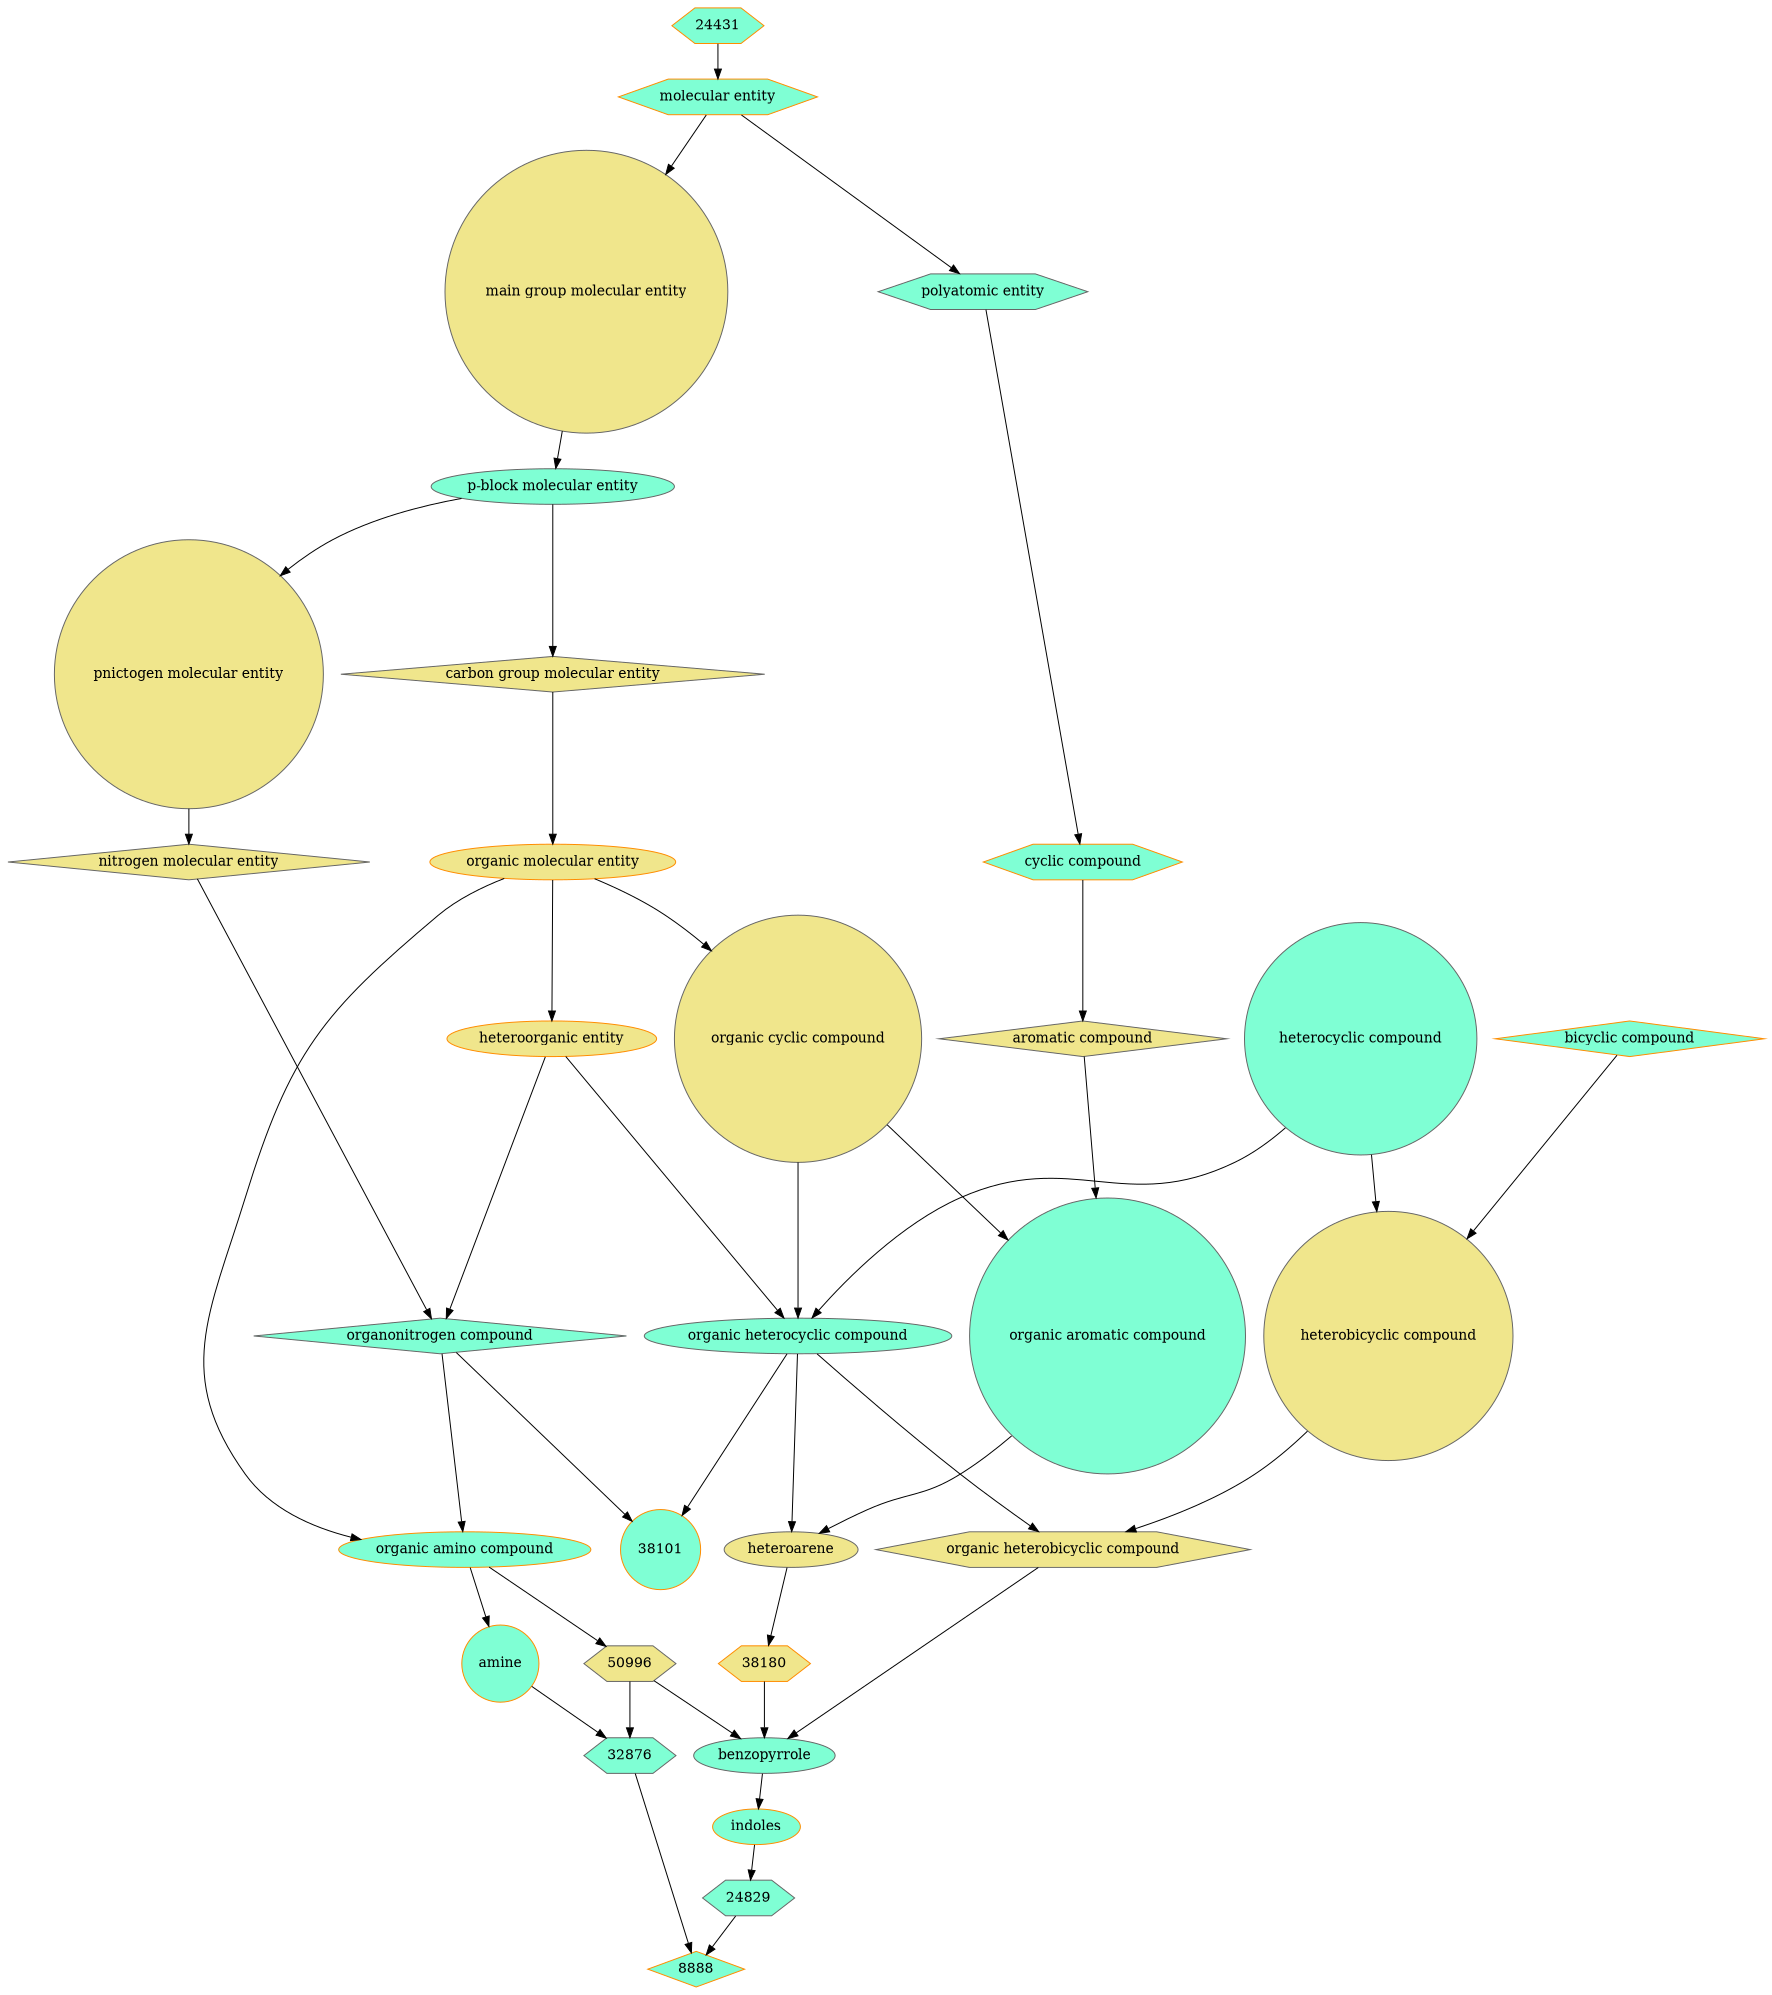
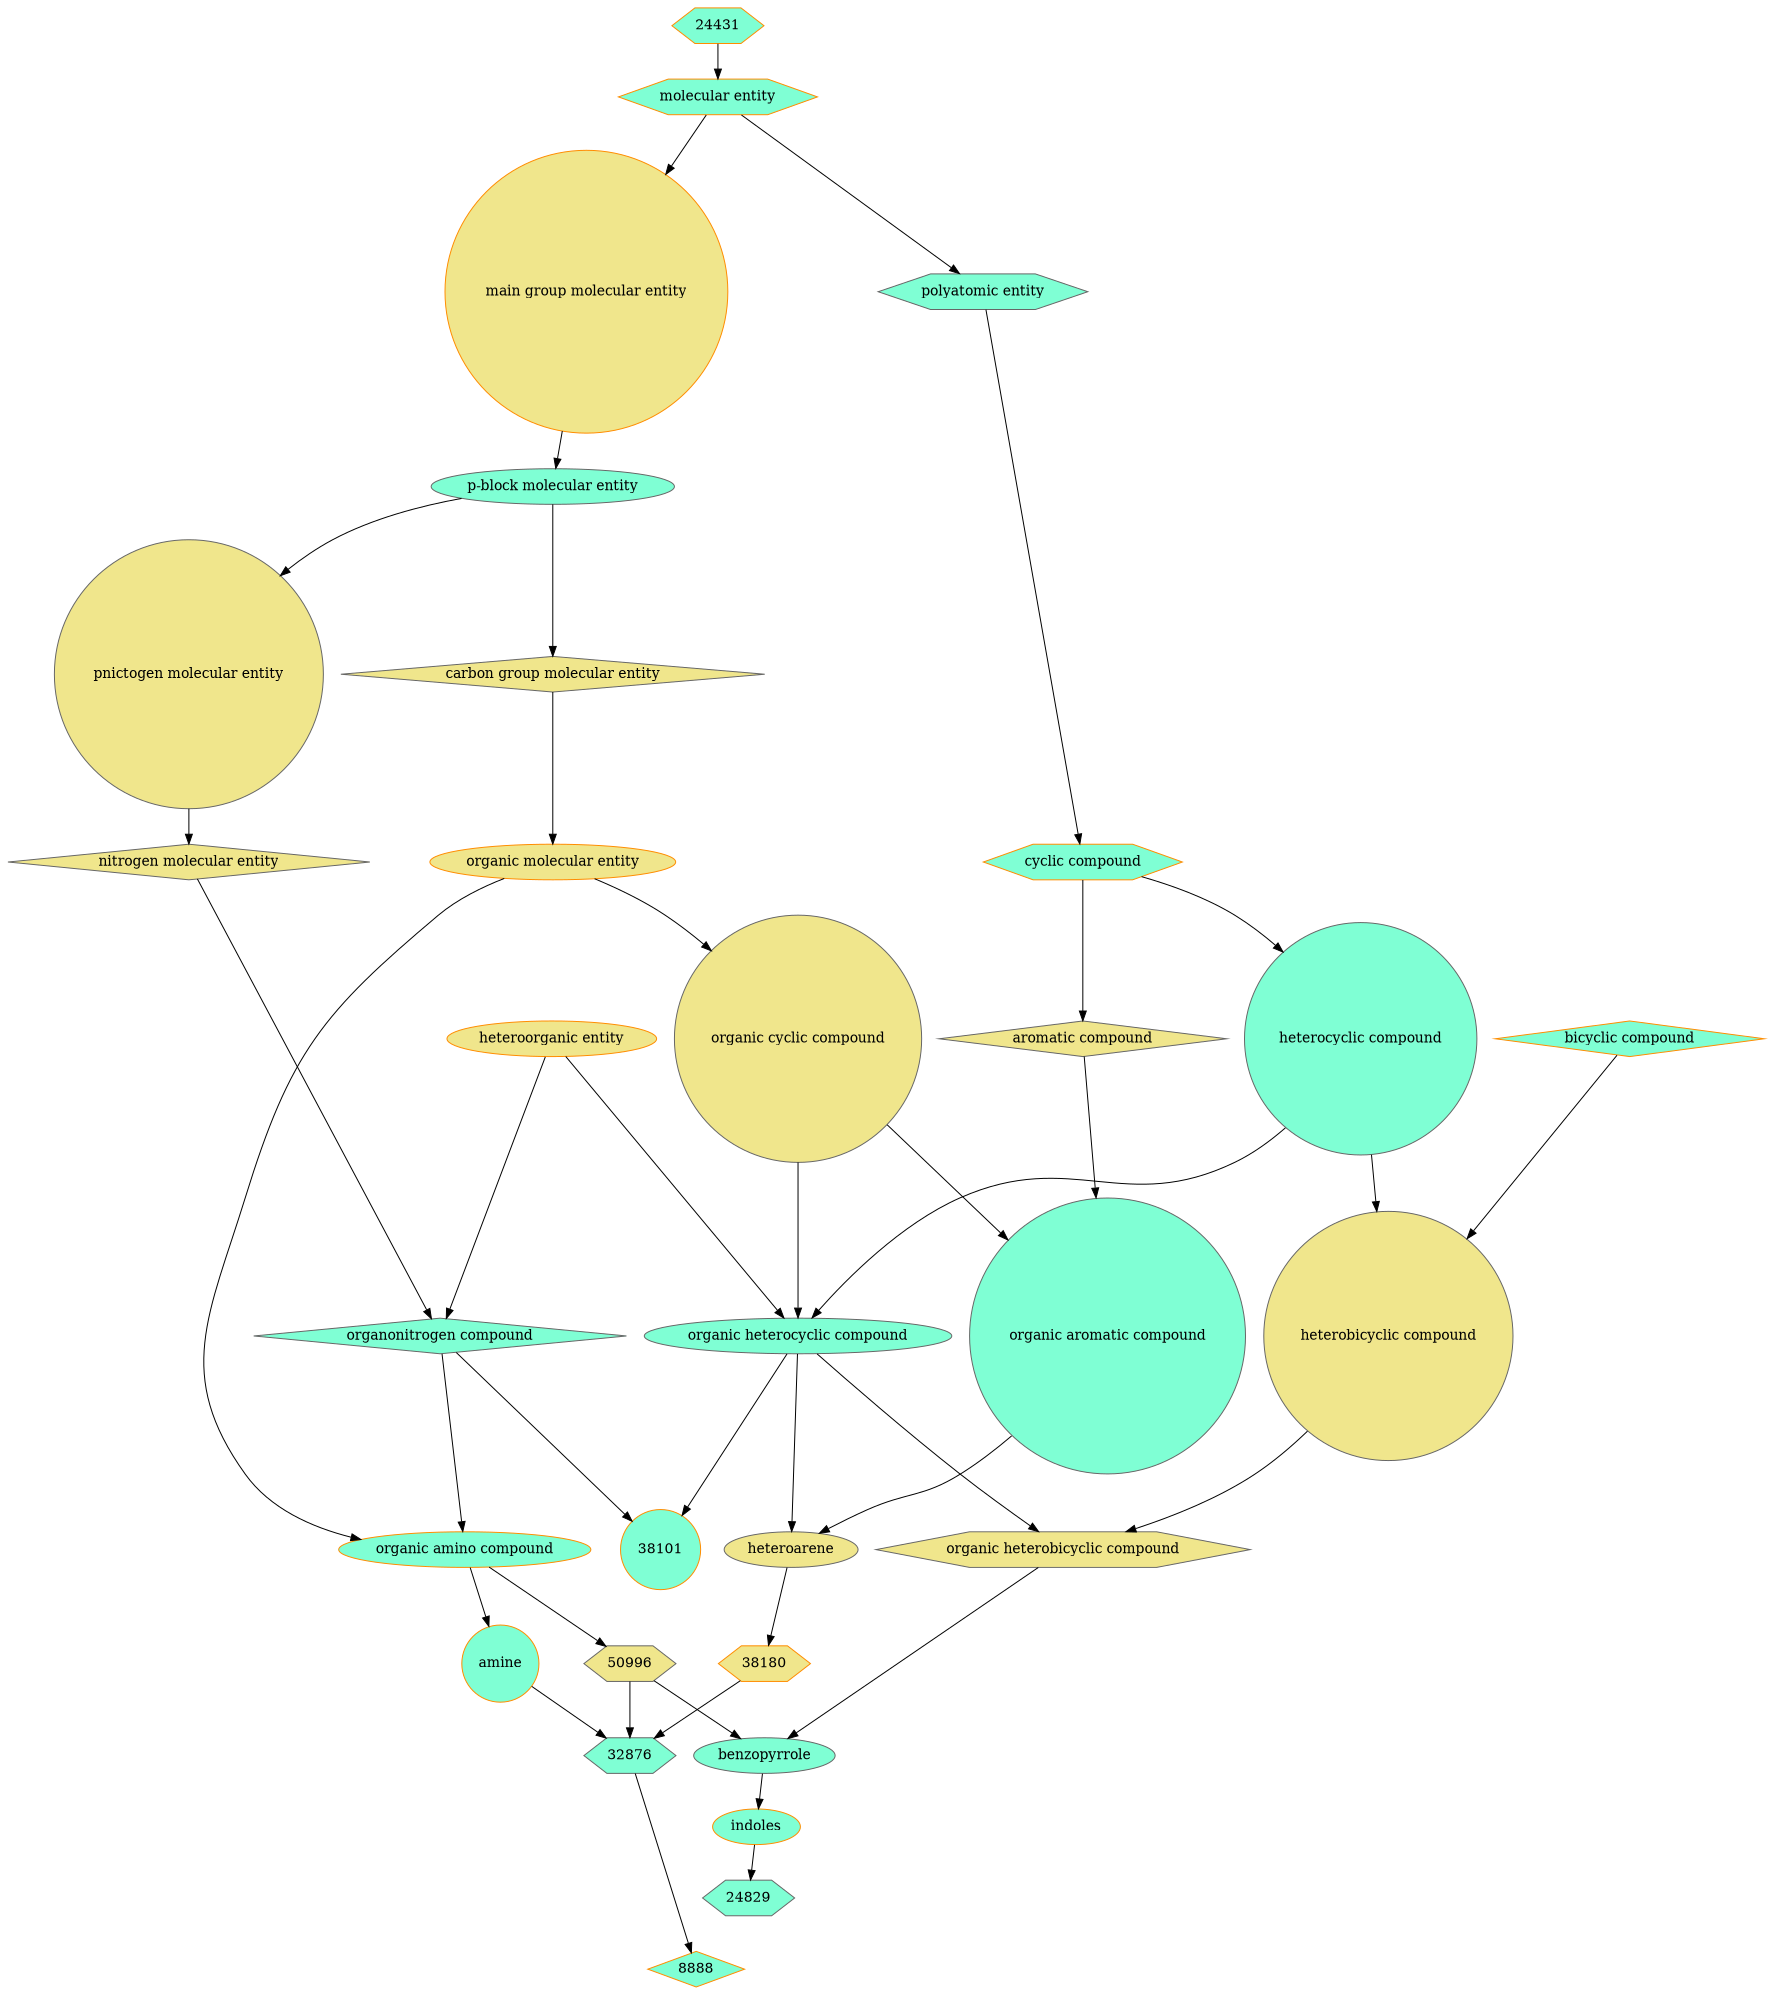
(586, 292) -> (586, 292)
none -> (1213, 903)
(552, 945) -> none
(764, 1705) -> (703, 1705)
(724, 1931) -> none
